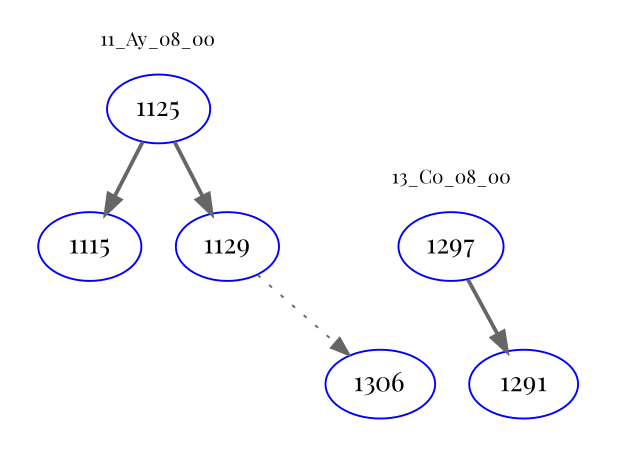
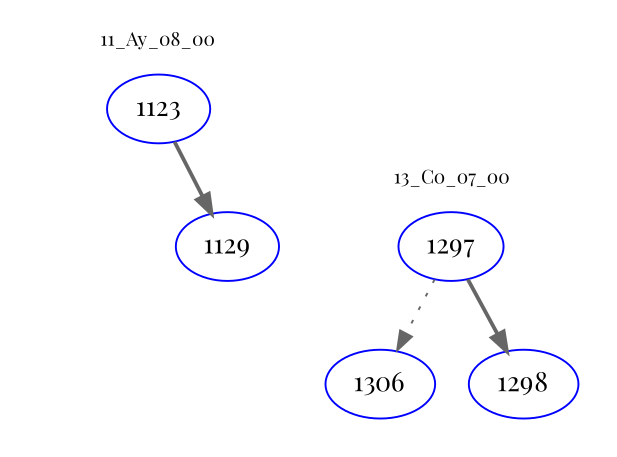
(159, 109) -> (159, 109)
(452, 179) -> (452, 179)
(90, 247) -> none
(296, 309) -> (420, 306)
(524, 384) -> (524, 384)
